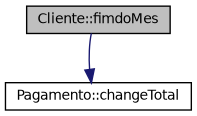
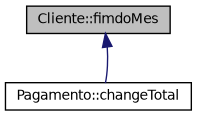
(89, 51) -> (107, 65)
